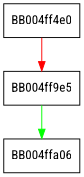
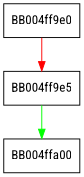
(42, 21) -> (42, 21)
(42, 156) -> (42, 156)
